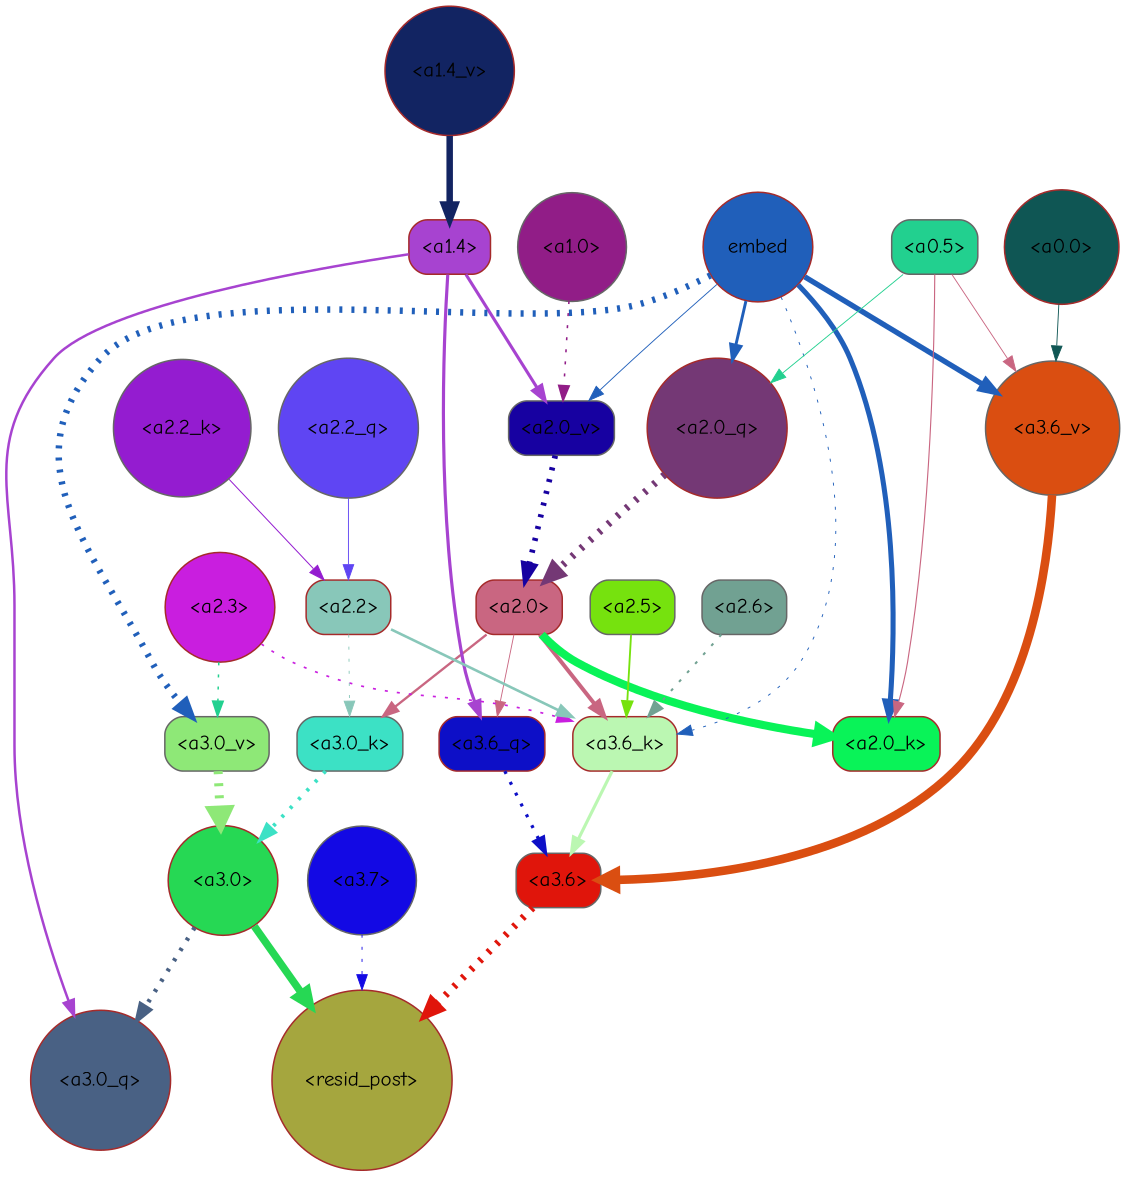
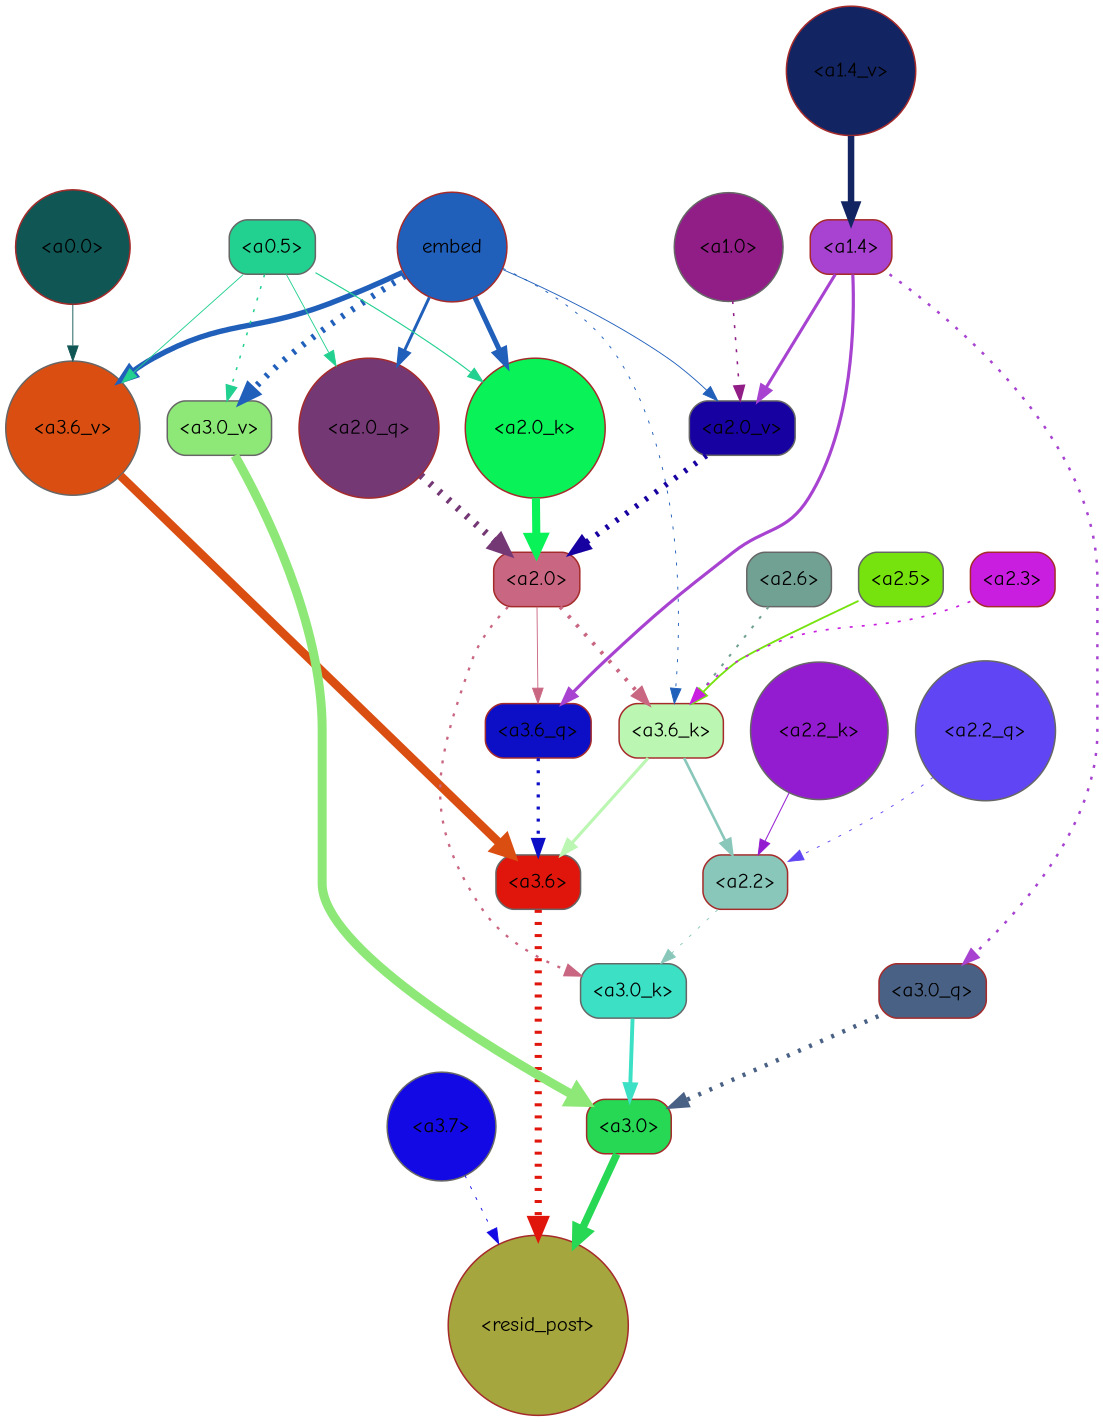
(980, 316) -> (188, 323)
(927, 489) -> (395, 320)
(7, 490) -> (1097, 594)
(348, 531) -> (870, 820)
(220, 607) -> (1013, 579)
(567, 669) -> (599, 649)
(475, 670) -> (705, 800)
(441, 671) -> (441, 807)
(218, 682) -> (246, 336)
(680, 704) -> (536, 517)
(886, 744) -> (535, 428)
(219, 790) -> (322, 829)
(298, 800) -> (631, 1051)
(223, 880) -> (629, 1127)
(170, 967) -> (782, 1058)
(101, 1080) -> (933, 991)
